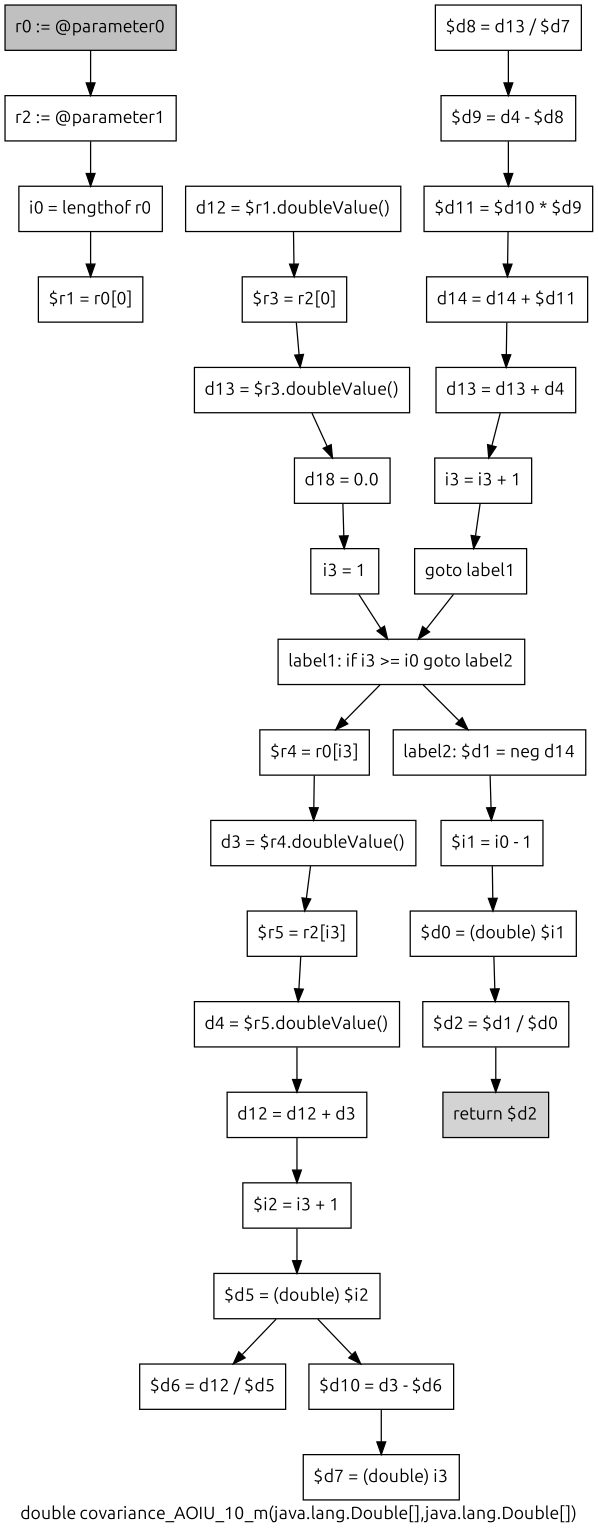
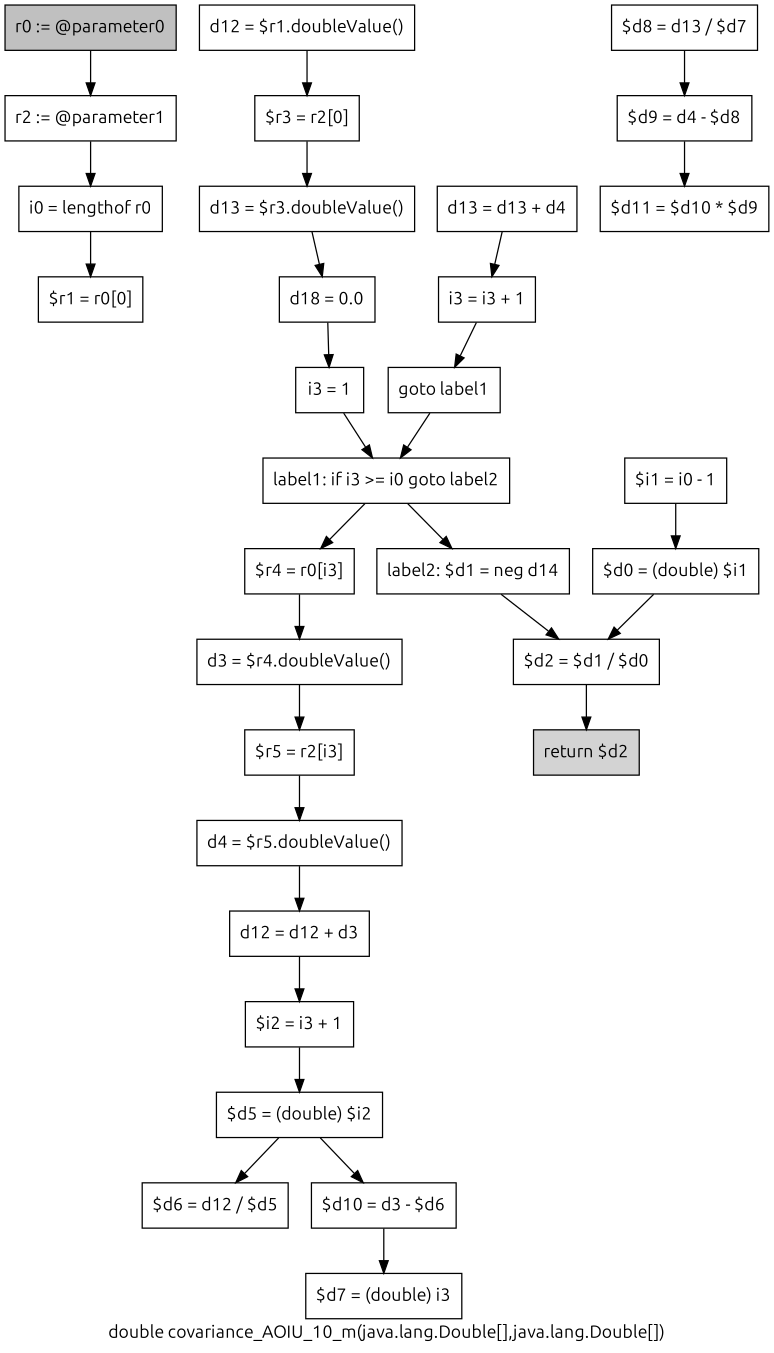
(507, 299) -> none
(491, 792) -> (525, 613)
